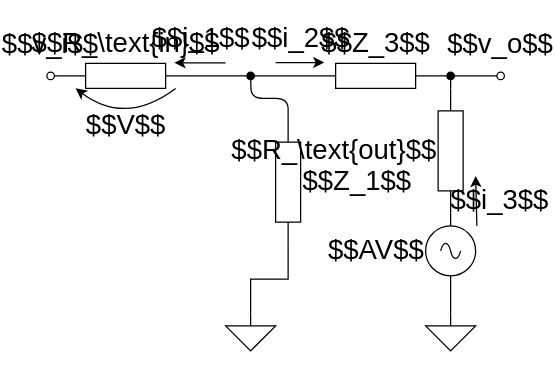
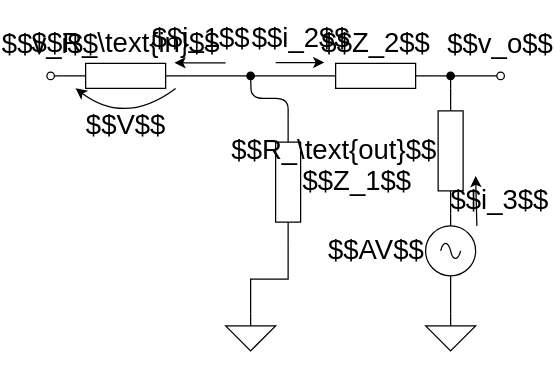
(376, 43) -> (376, 43)
